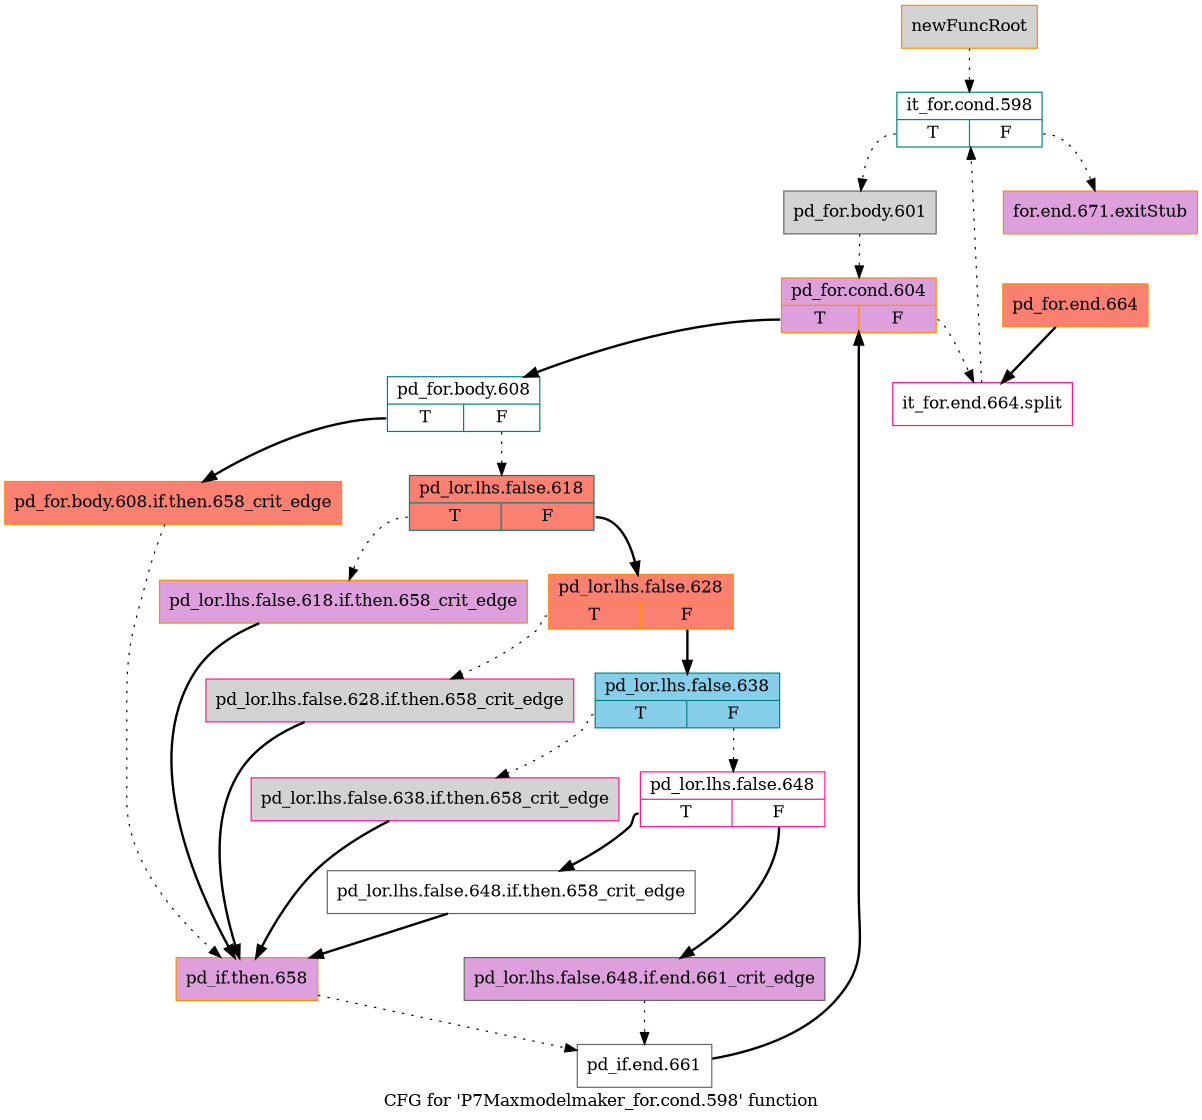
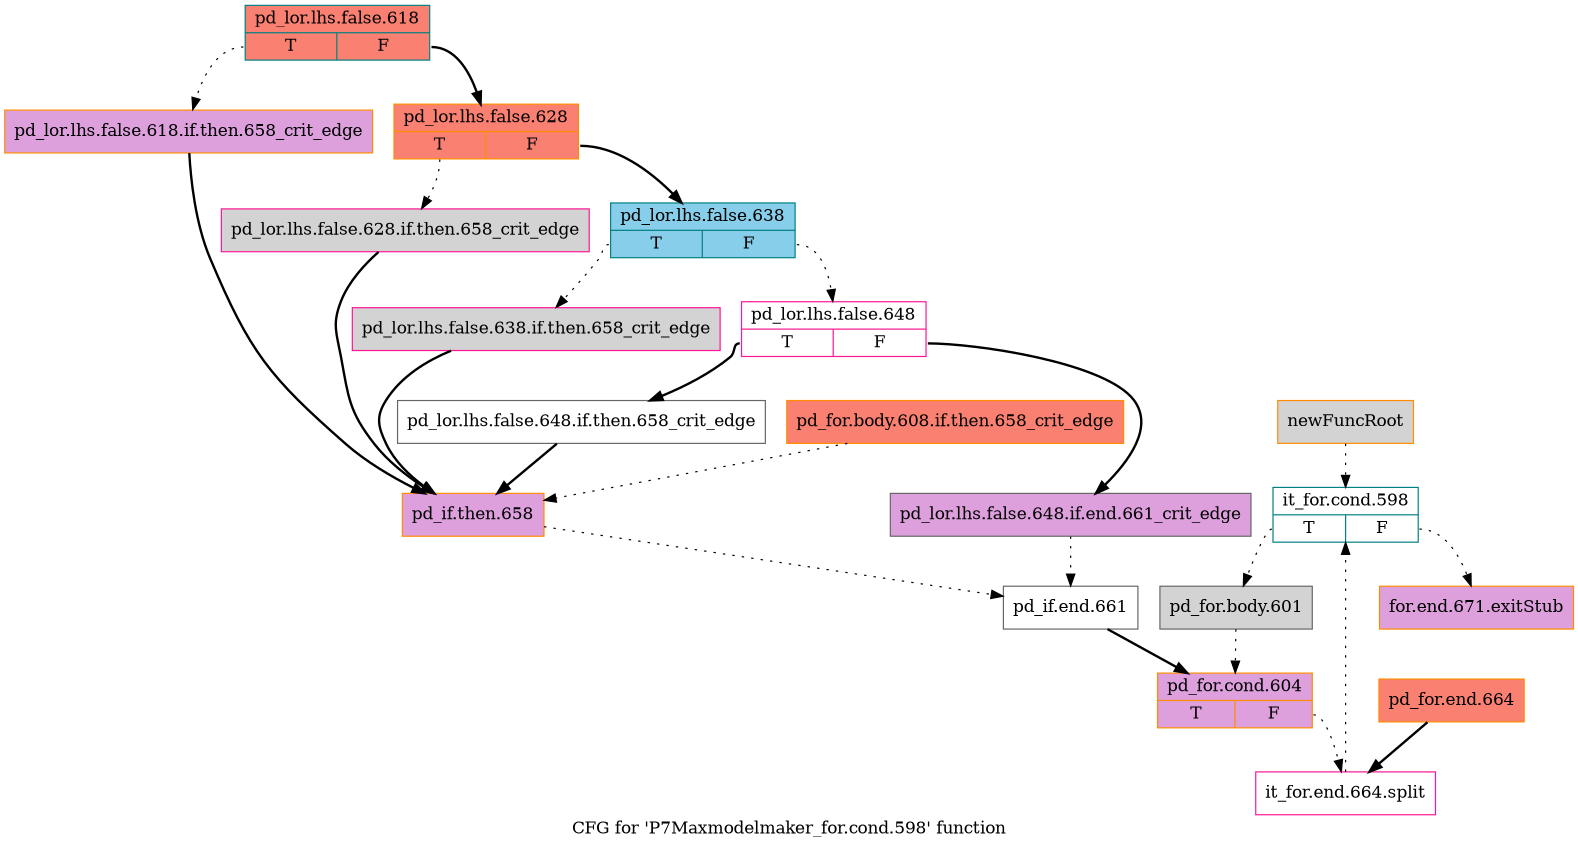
(464, 404) -> none
